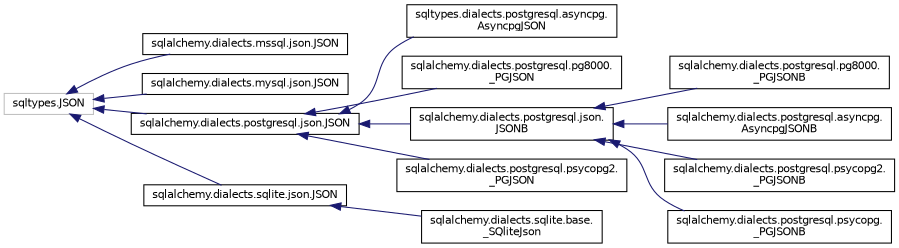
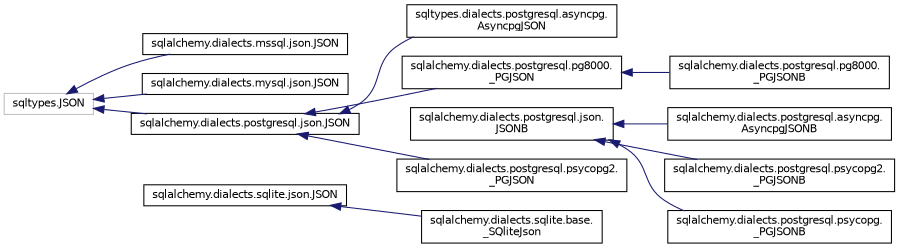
(651, 97) -> (651, 72)
(390, 124) -> none
(150, 153) -> none
